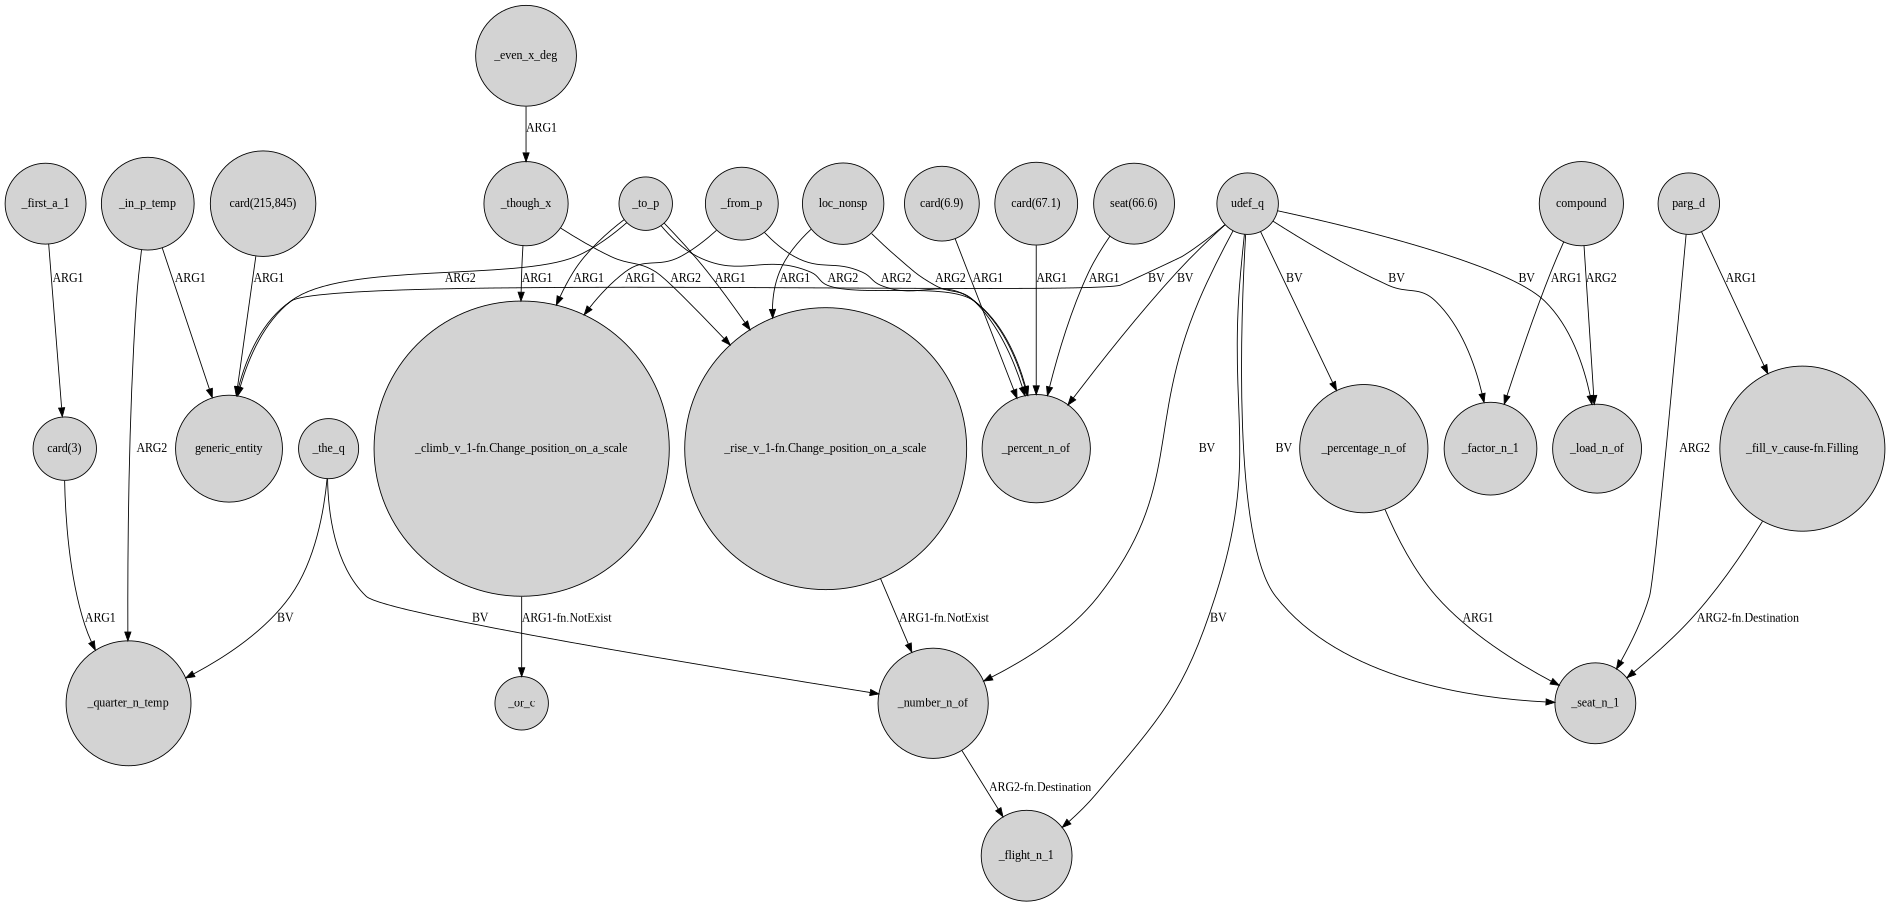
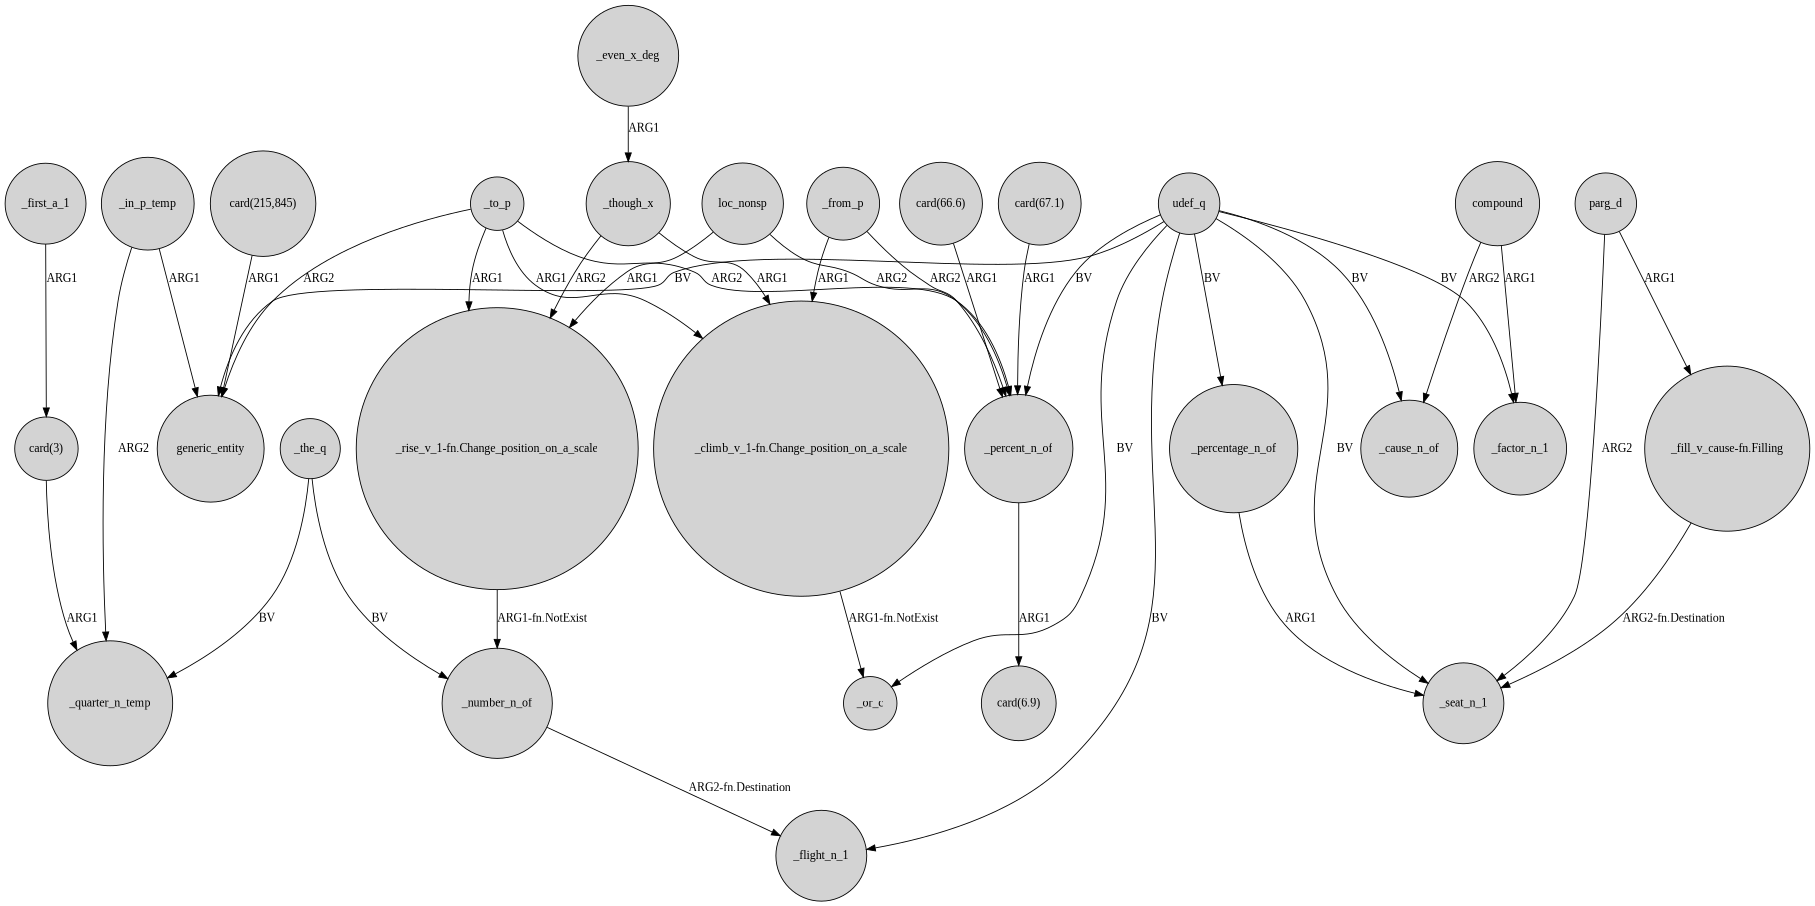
(1134, 204) -> (941, 204)
(977, 296) -> (1019, 580)
(1597, 449) -> (1409, 449)
(1155, 481) -> (1105, 508)
